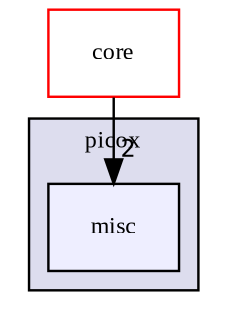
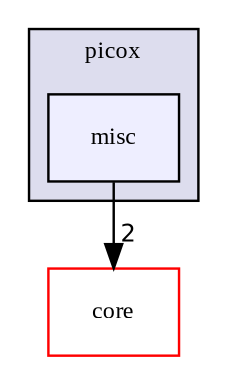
(114, 133) -> (114, 216)
